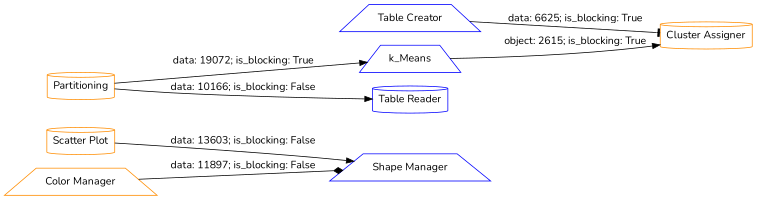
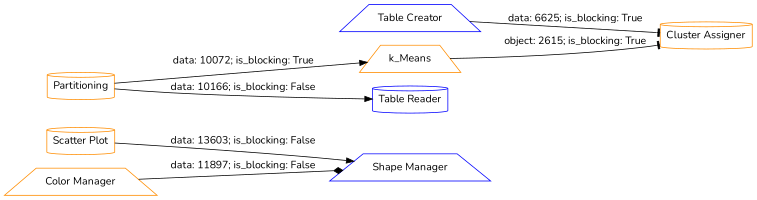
(551, 55) -> (553, 55)
(410, 59) -> (410, 59)
(243, 61) -> (243, 61)
